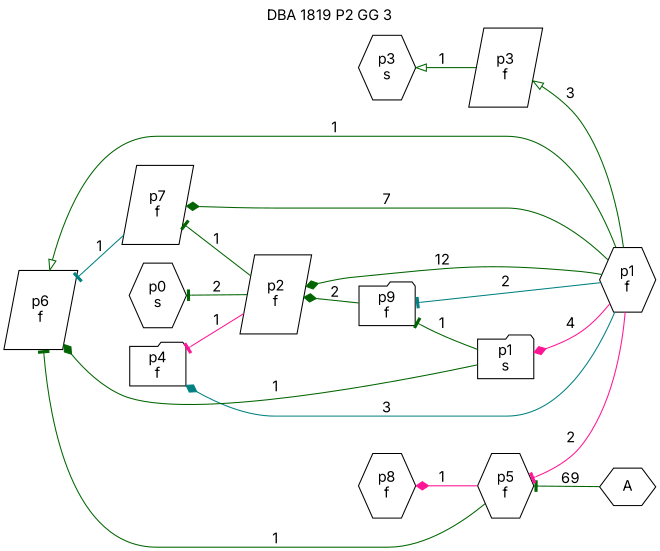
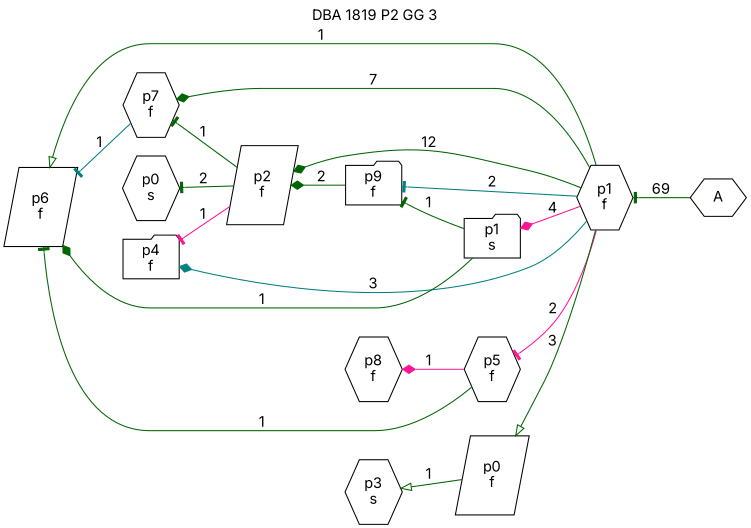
(506, 68) -> (492, 475)
(158, 205) -> (151, 105)
(569, 486) -> (664, 198)
